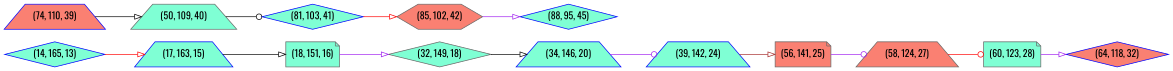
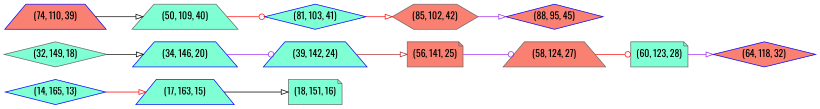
(241, 17) -> (243, 17)
(569, 17) -> (554, 17)
(360, 54) -> none
